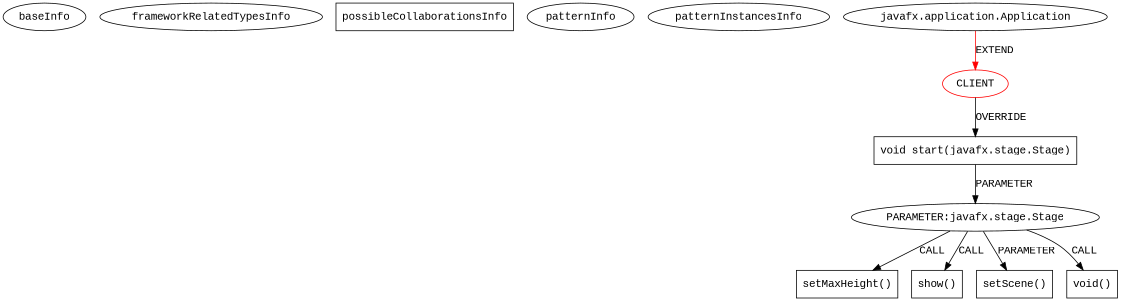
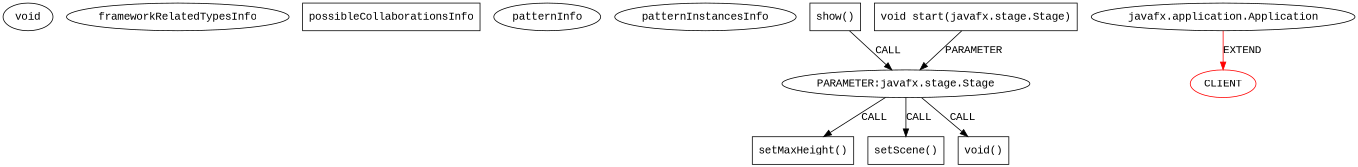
(45, 17) -> (28, 17)
(975, 113) -> none
(958, 247) -> (868, 48)
(1026, 251) -> (919, 117)
